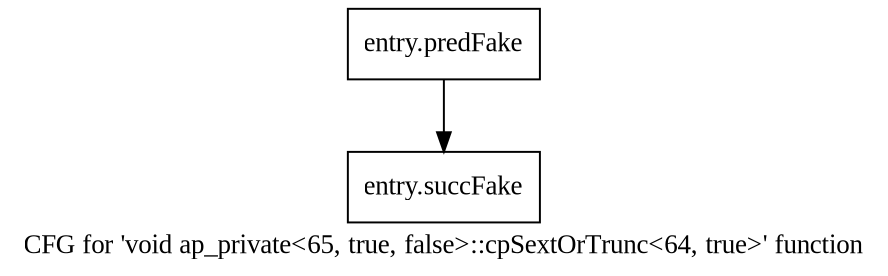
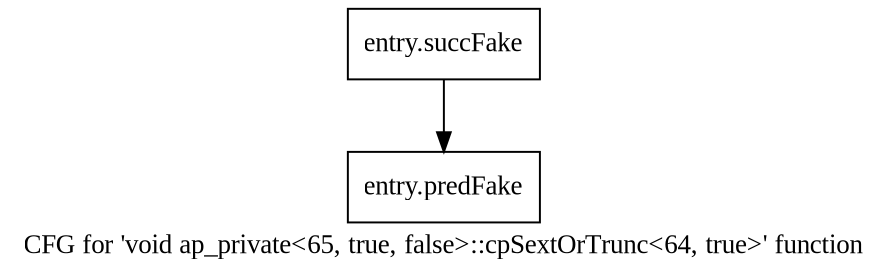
(444, 106) -> (444, 106)
